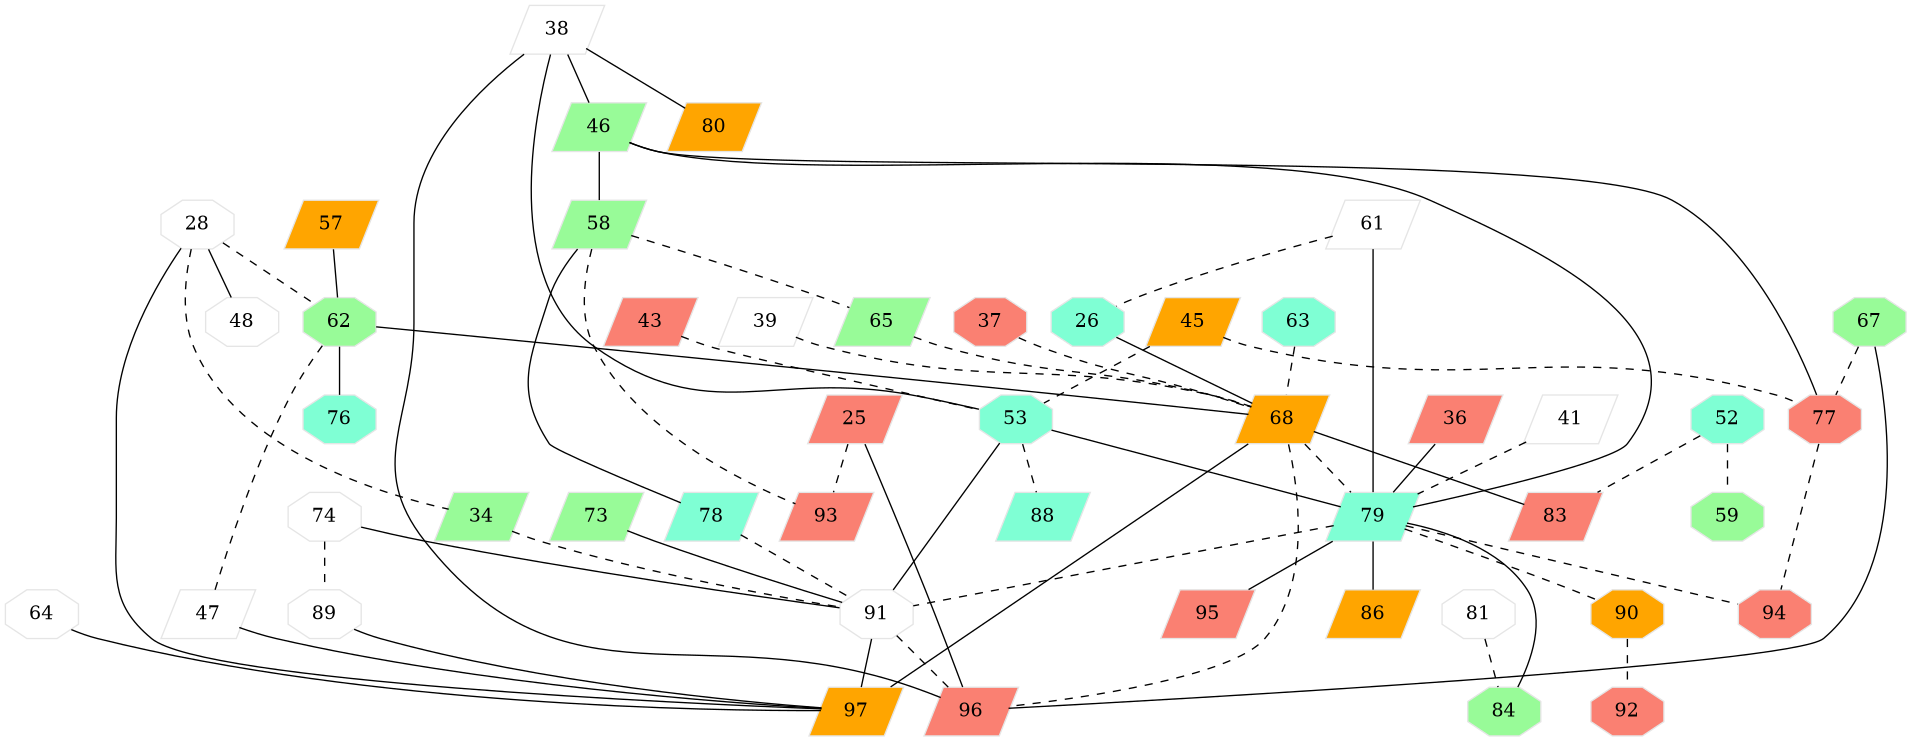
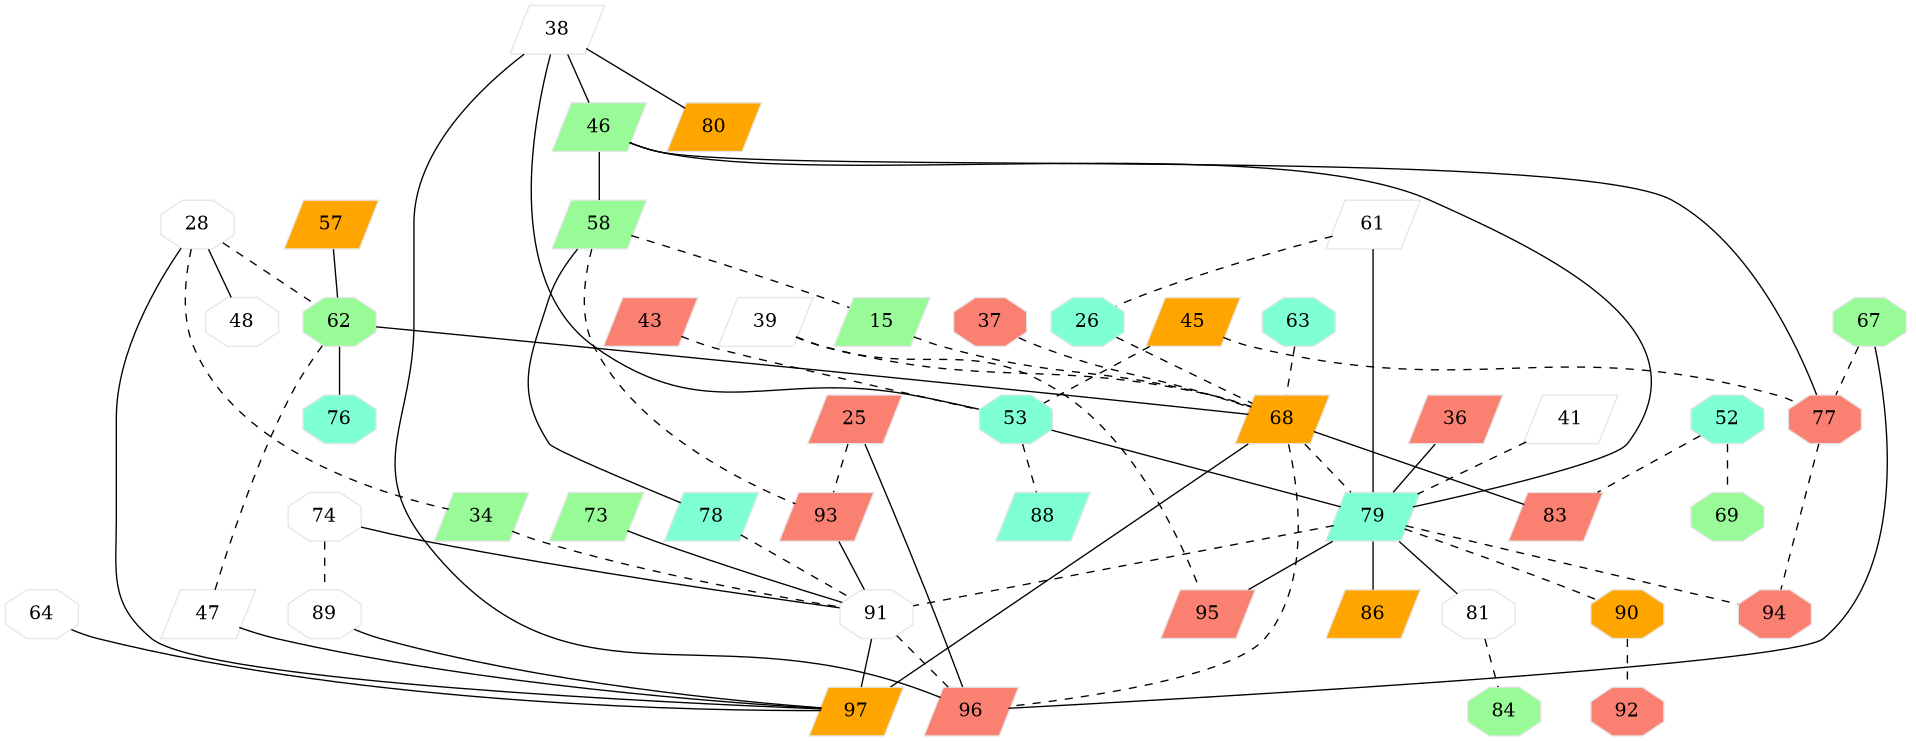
(882, 322) -> (882, 322)
(1184, 370) -> (1184, 370)
none -> (1080, 407)
(946, 517) -> (852, 566)
(1727, 517) -> (1727, 517)
(1519, 579) -> (1428, 568)
